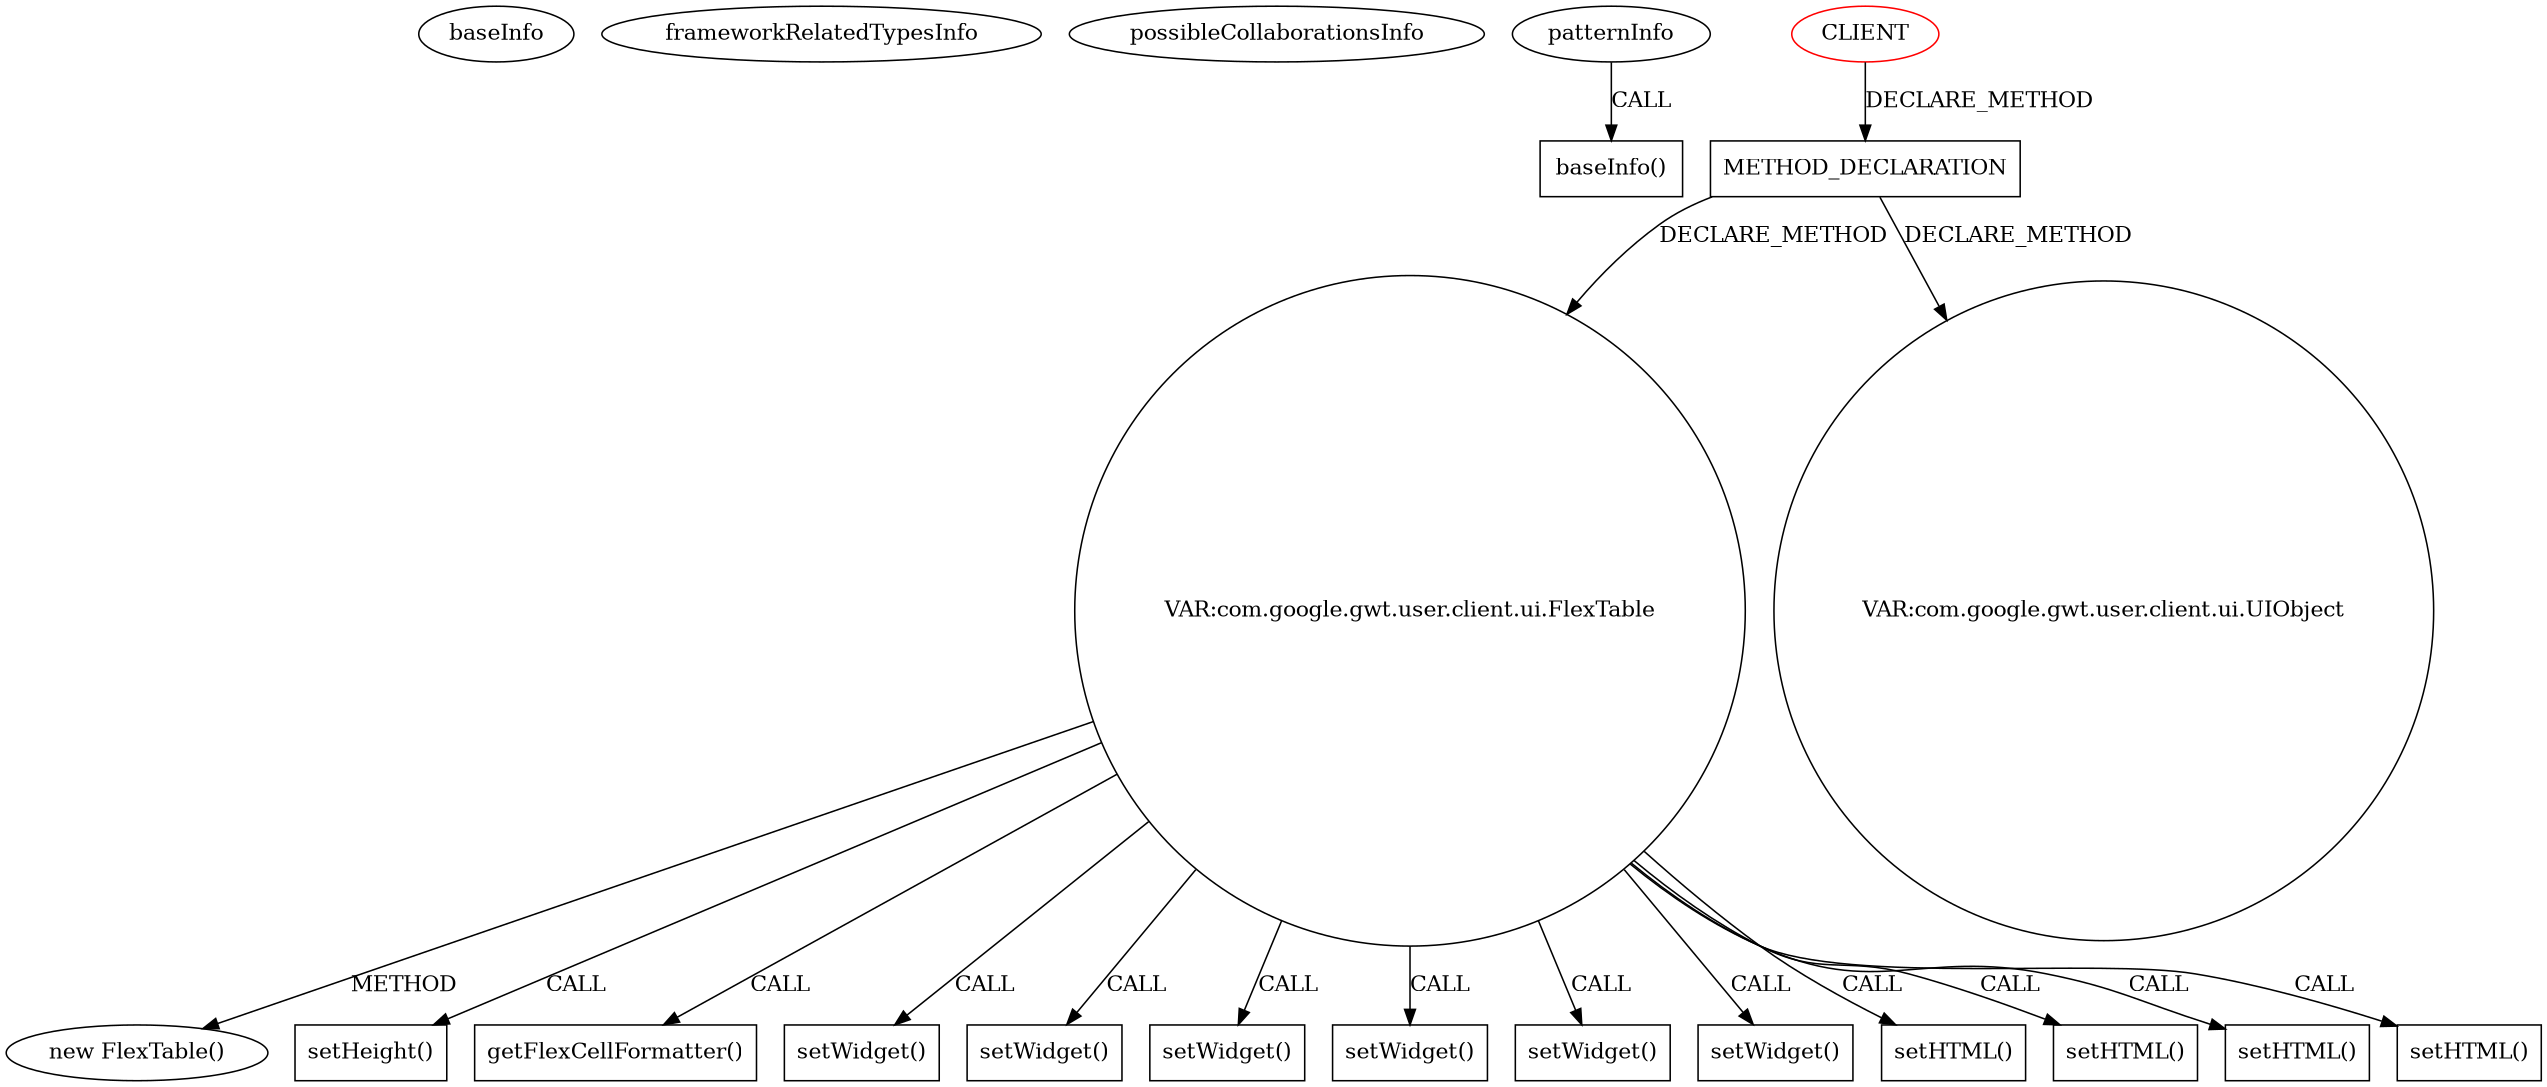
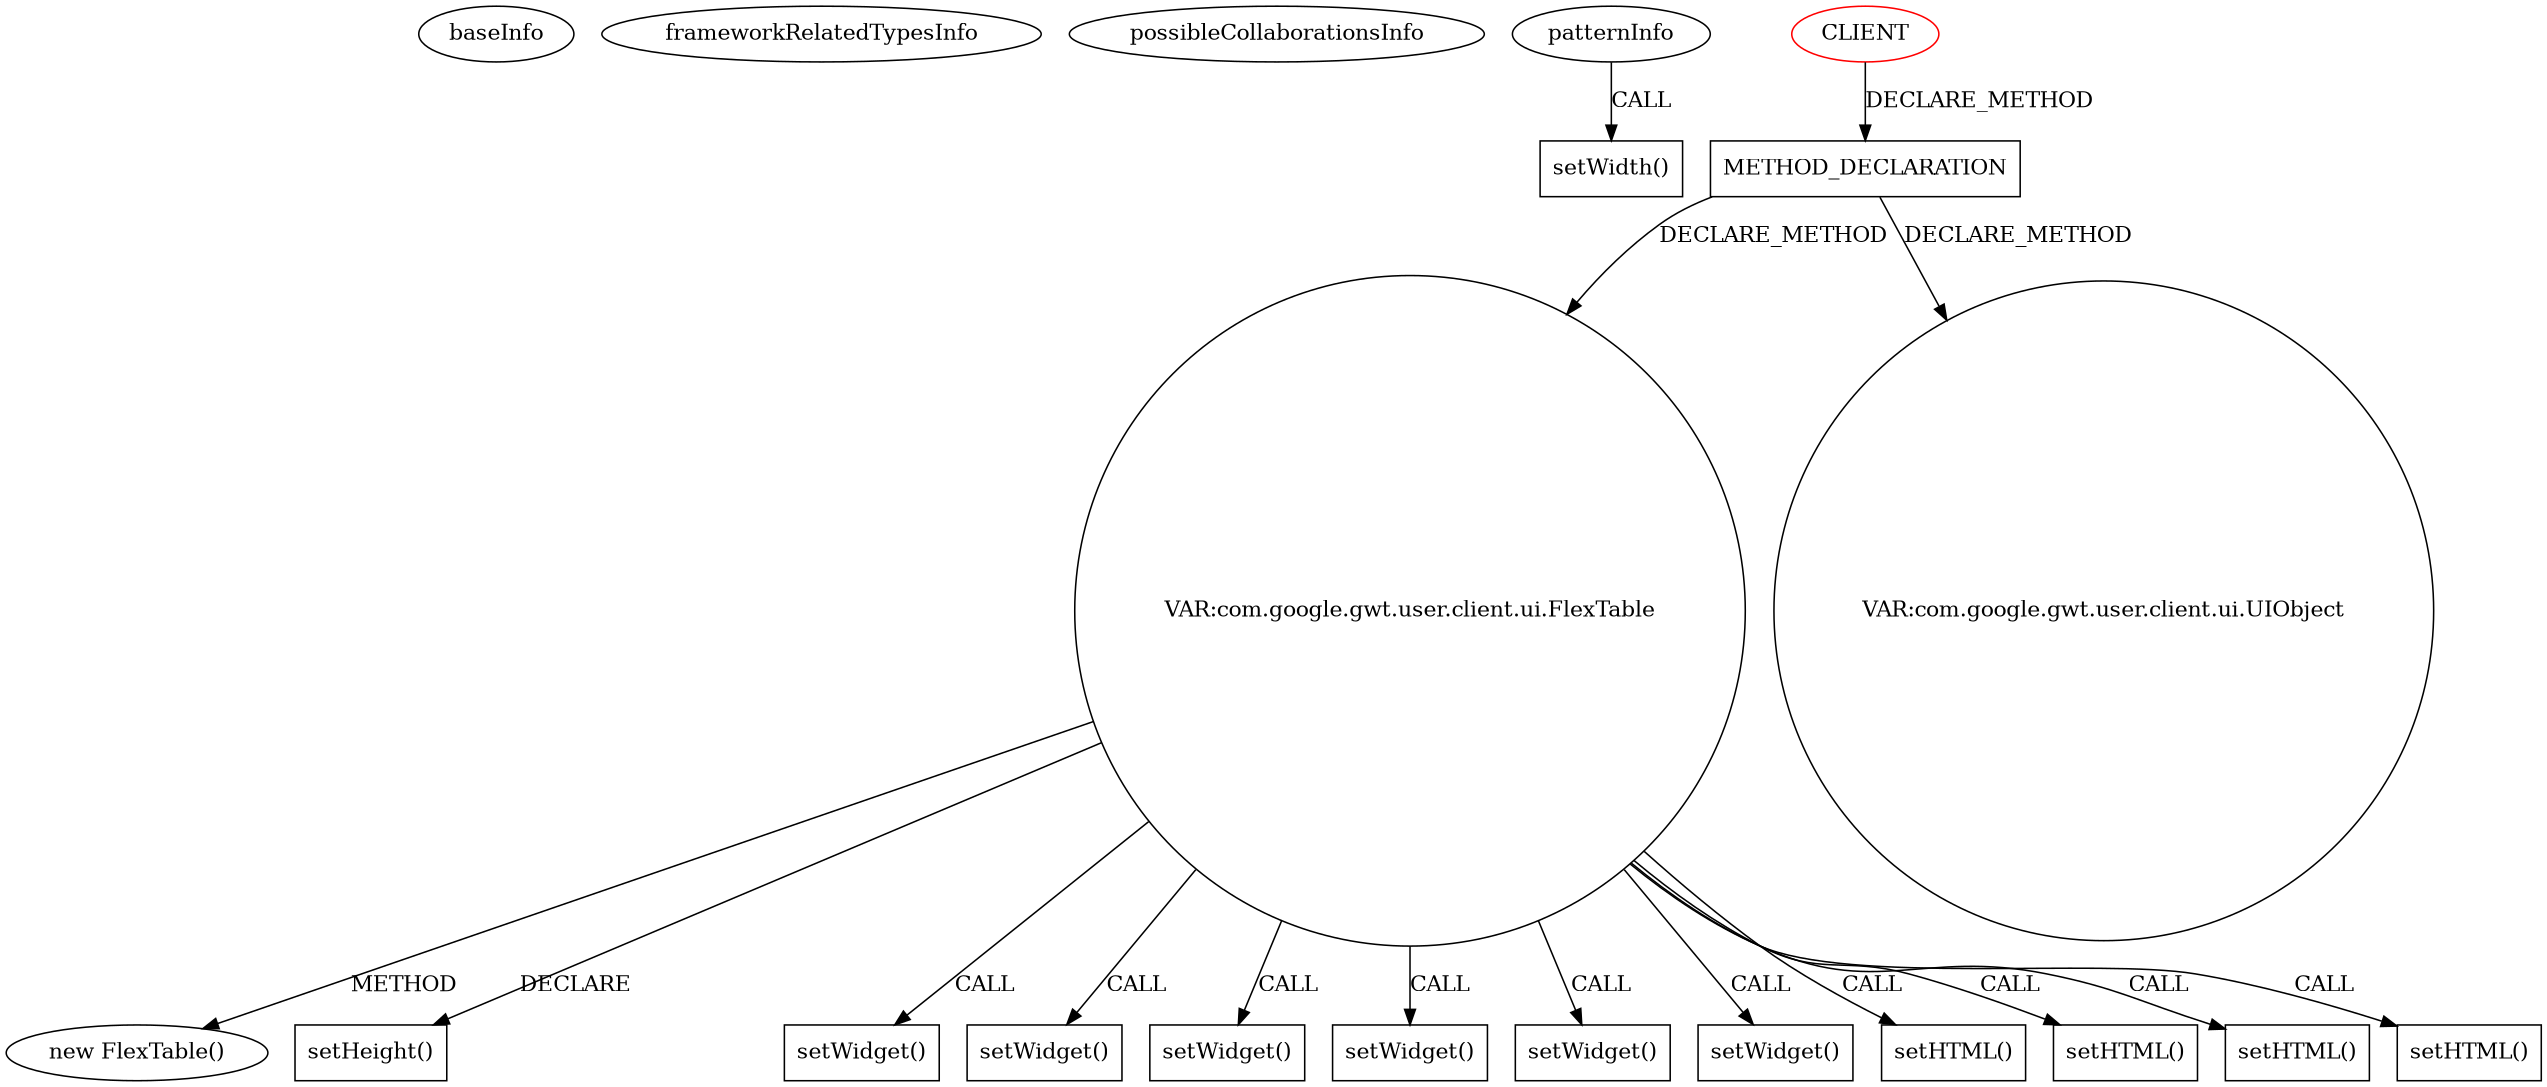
(1611, 169) -> (1611, 169)
(576, 985) -> (576, 985)
(616, 1053) -> none
